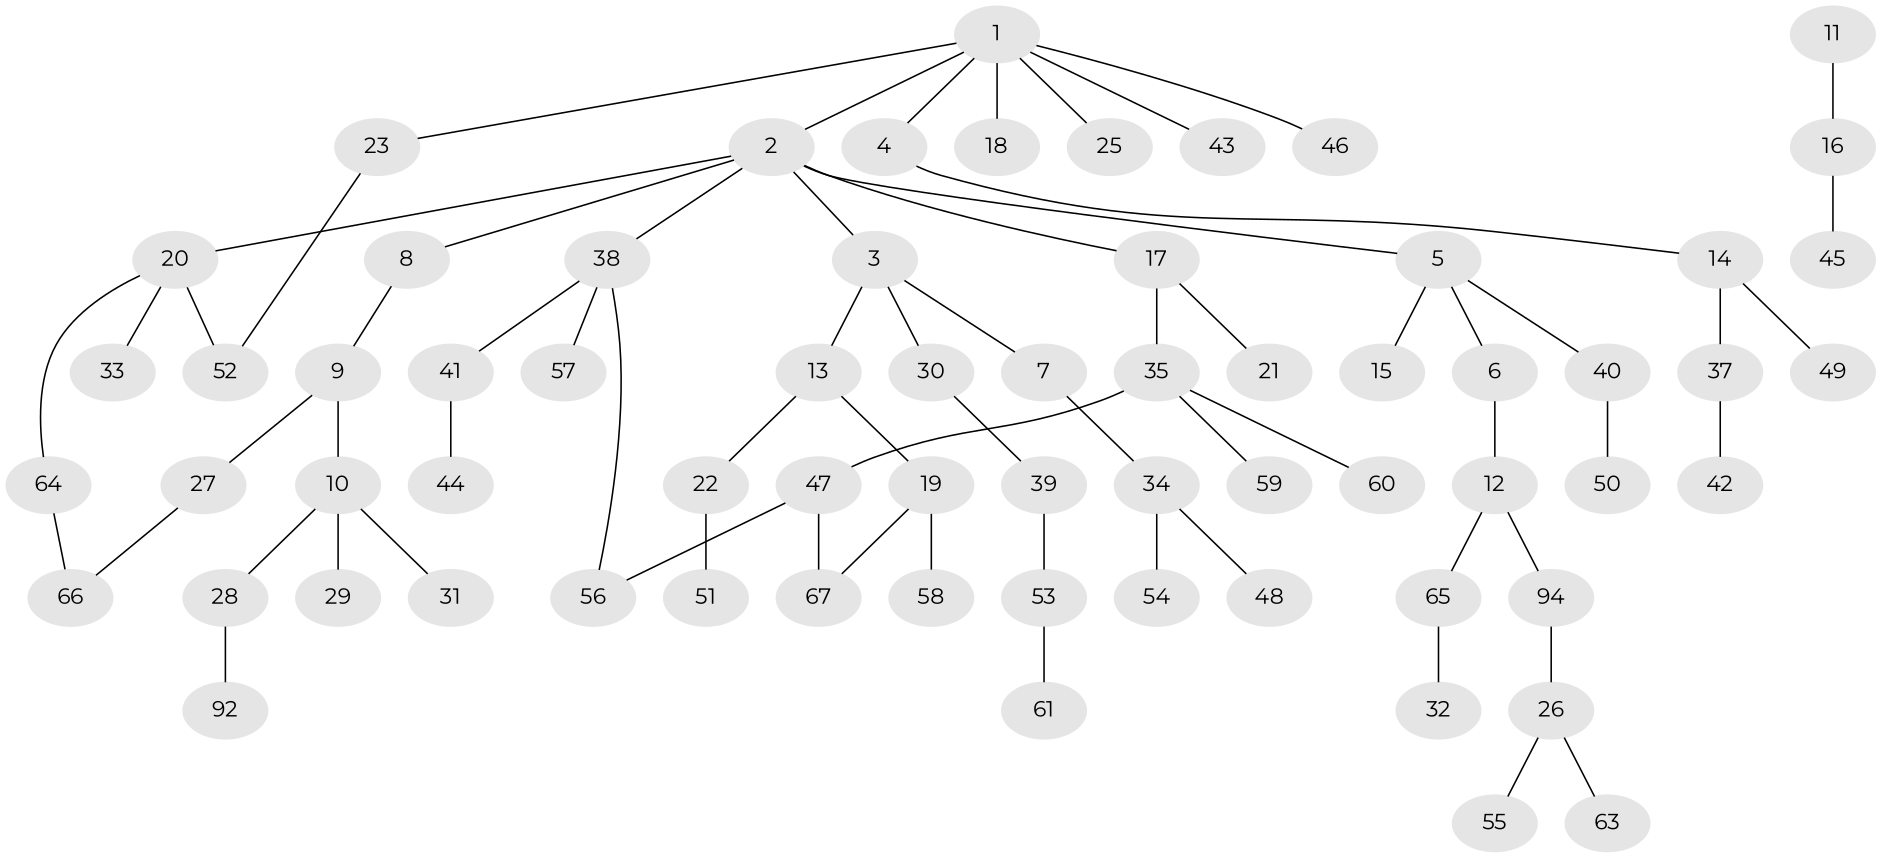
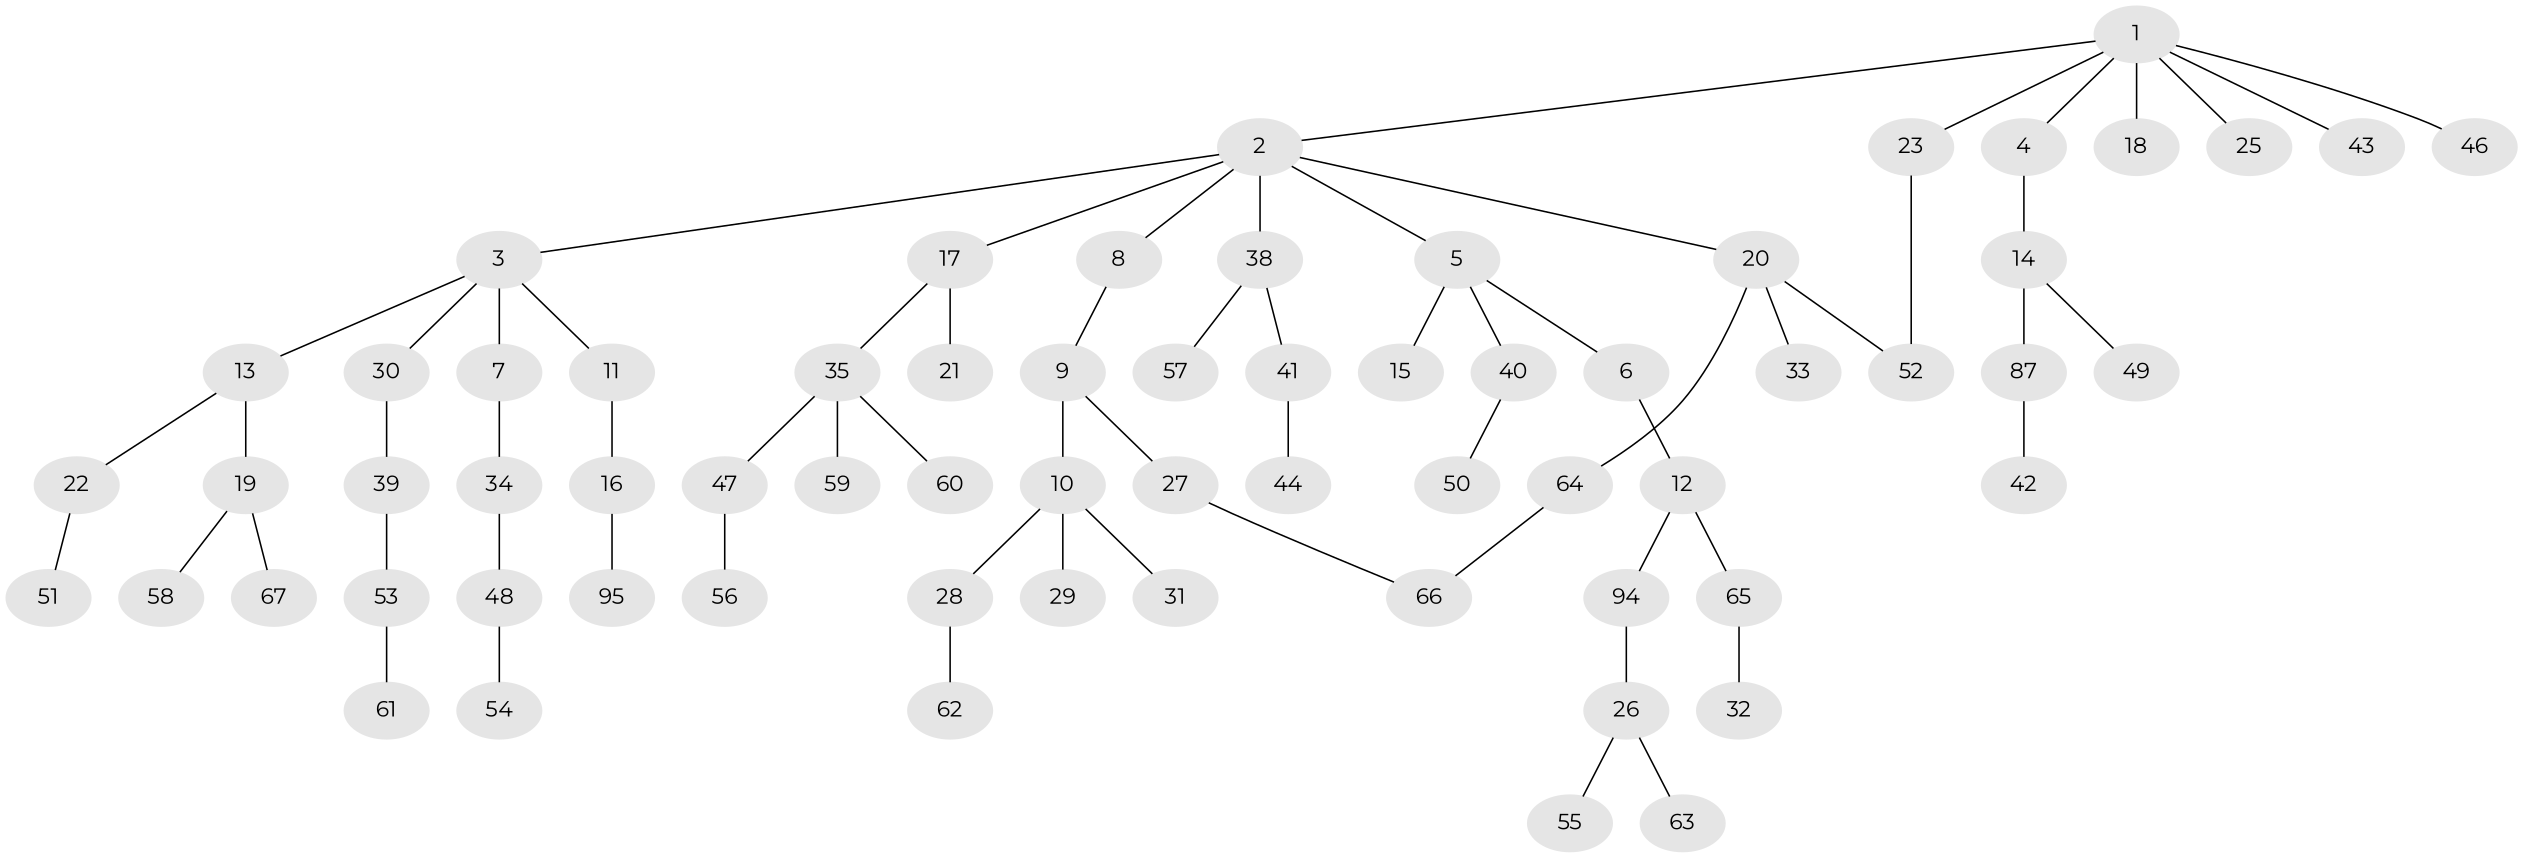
(1833, 260) -> (612, 598)
none -> (555, 316)
(1720, 373) -> (2024, 373)
(619, 430) -> none
(819, 542) -> none
(1157, 542) -> (499, 654)
(225, 711) -> (950, 711)
